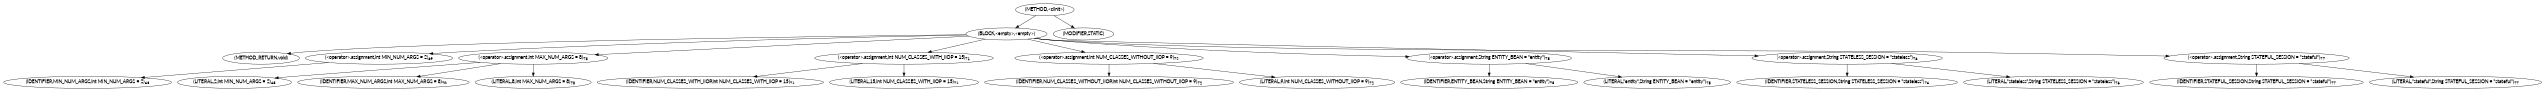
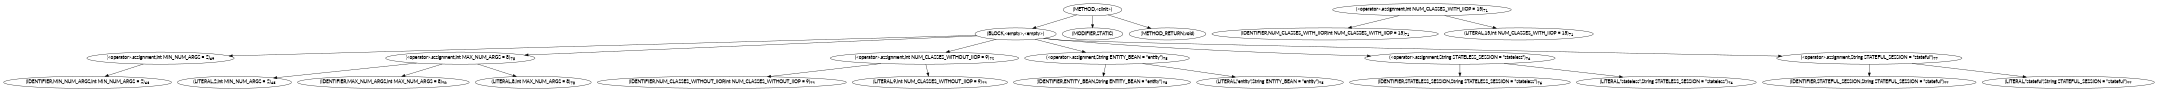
(628, 40) -> (1128, 21)
(958, 45) -> none
